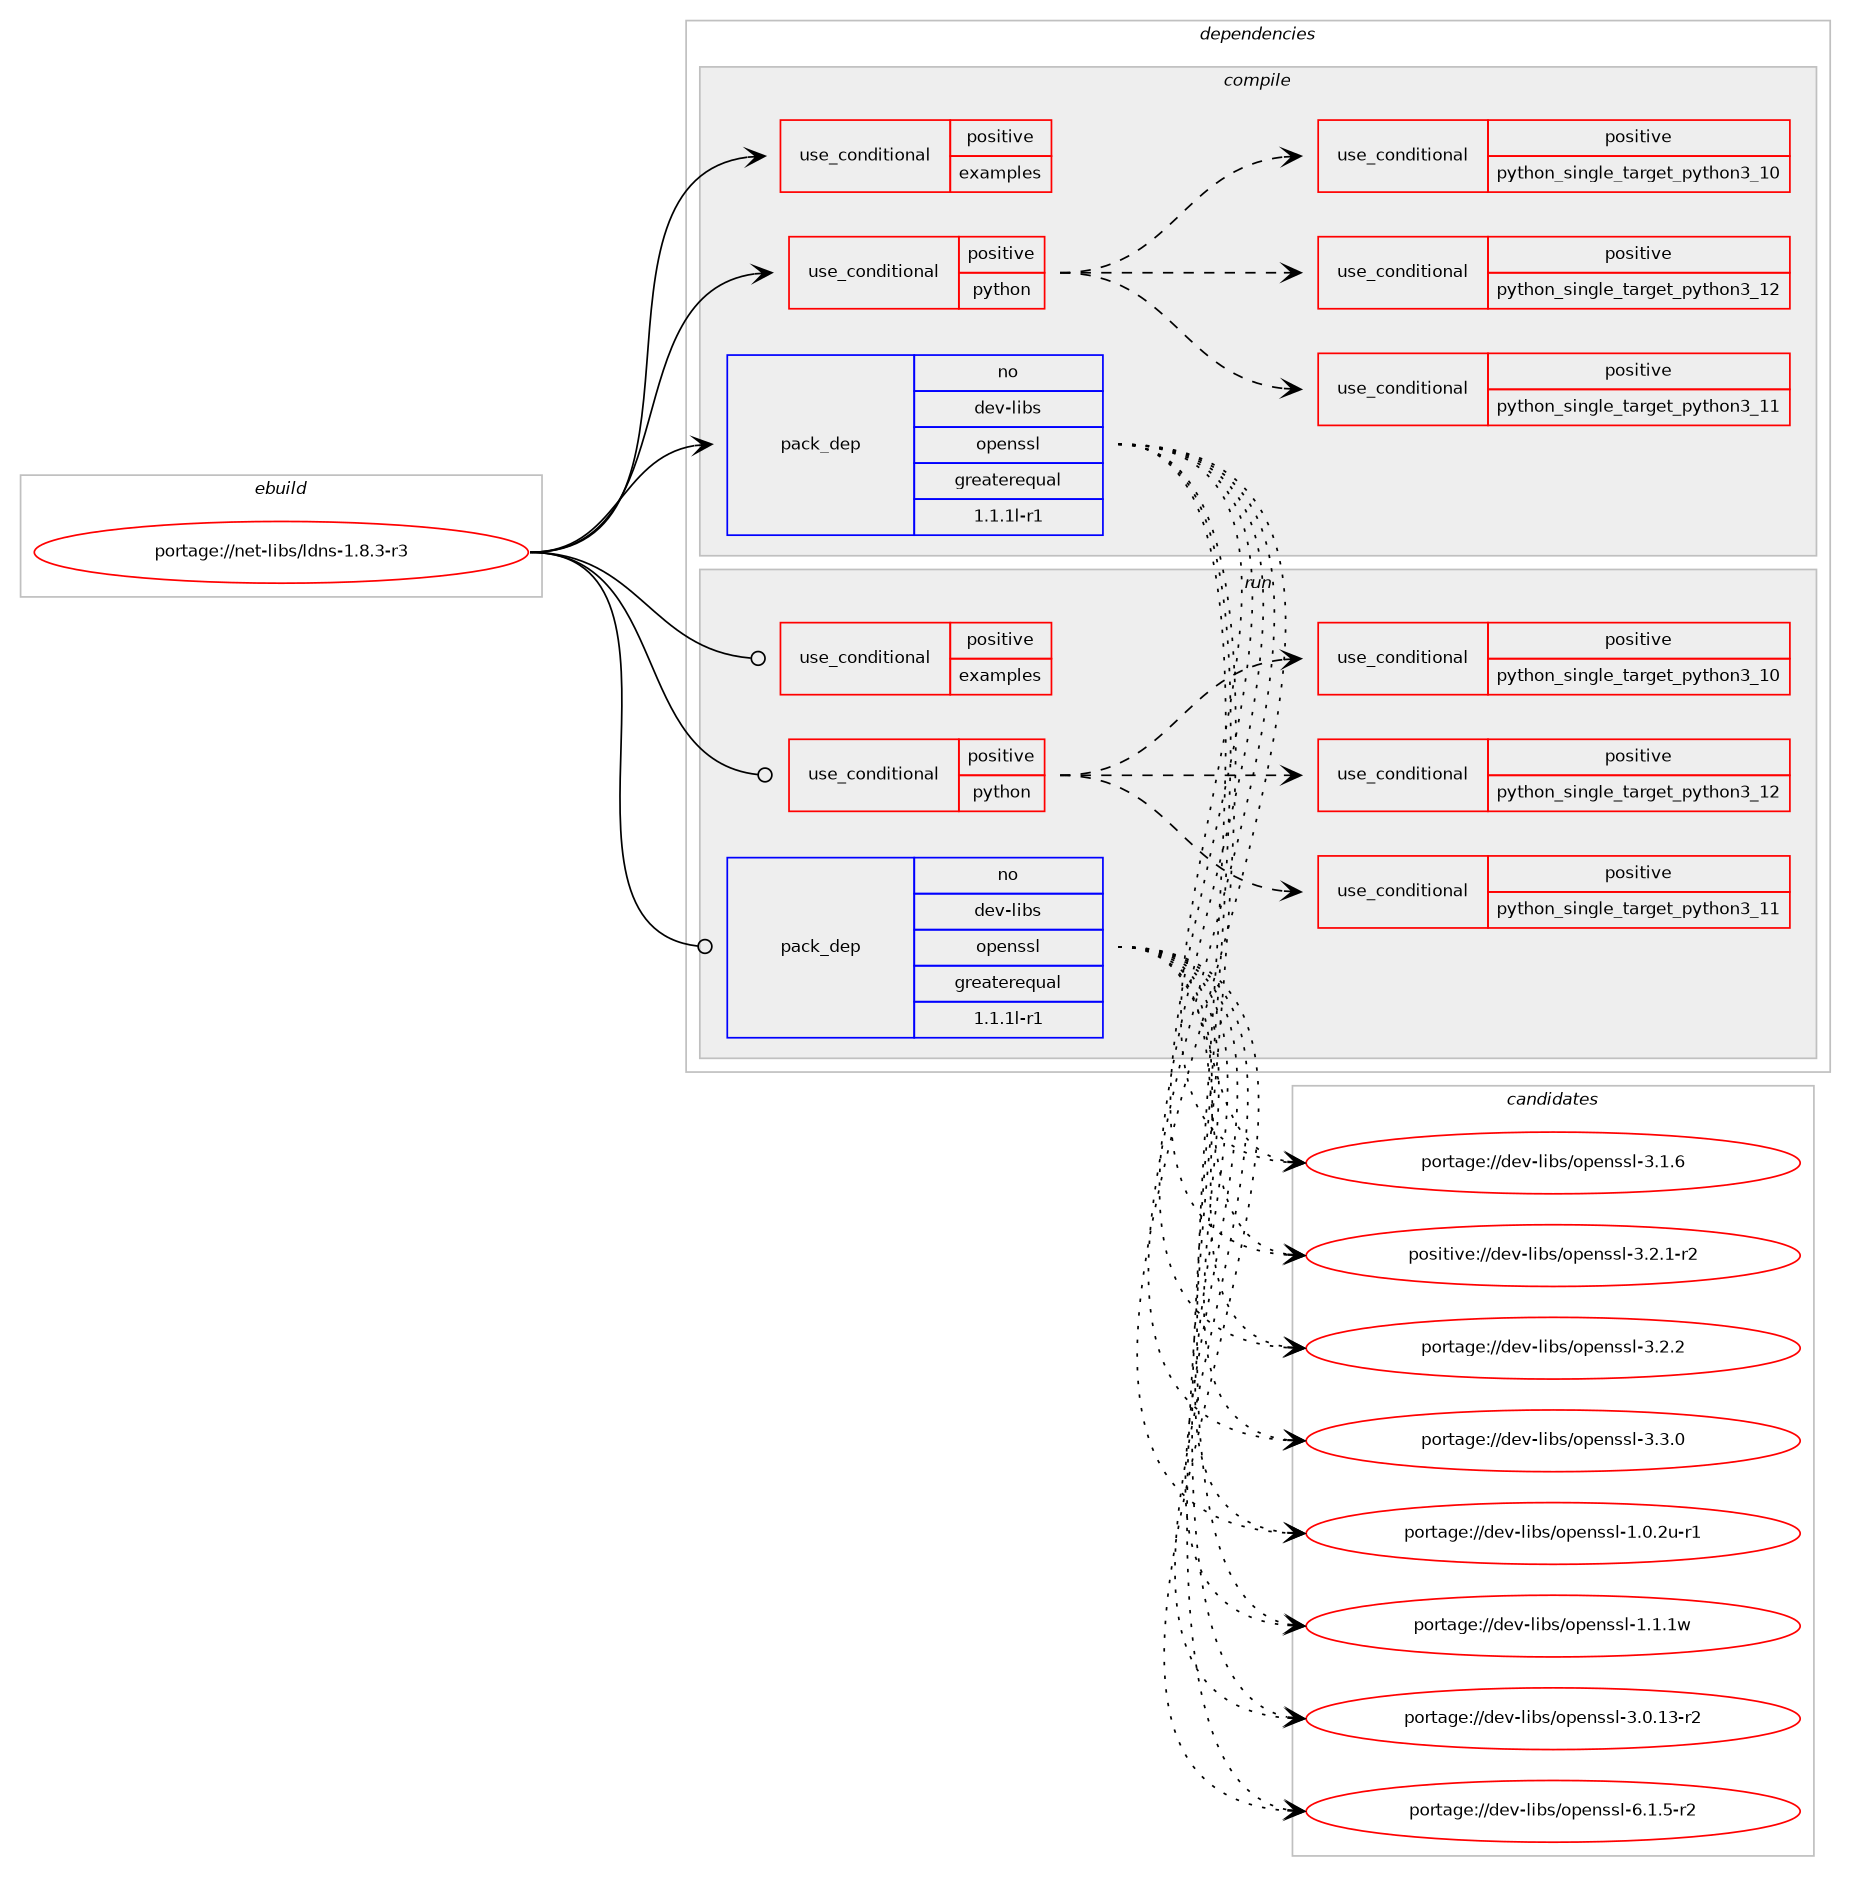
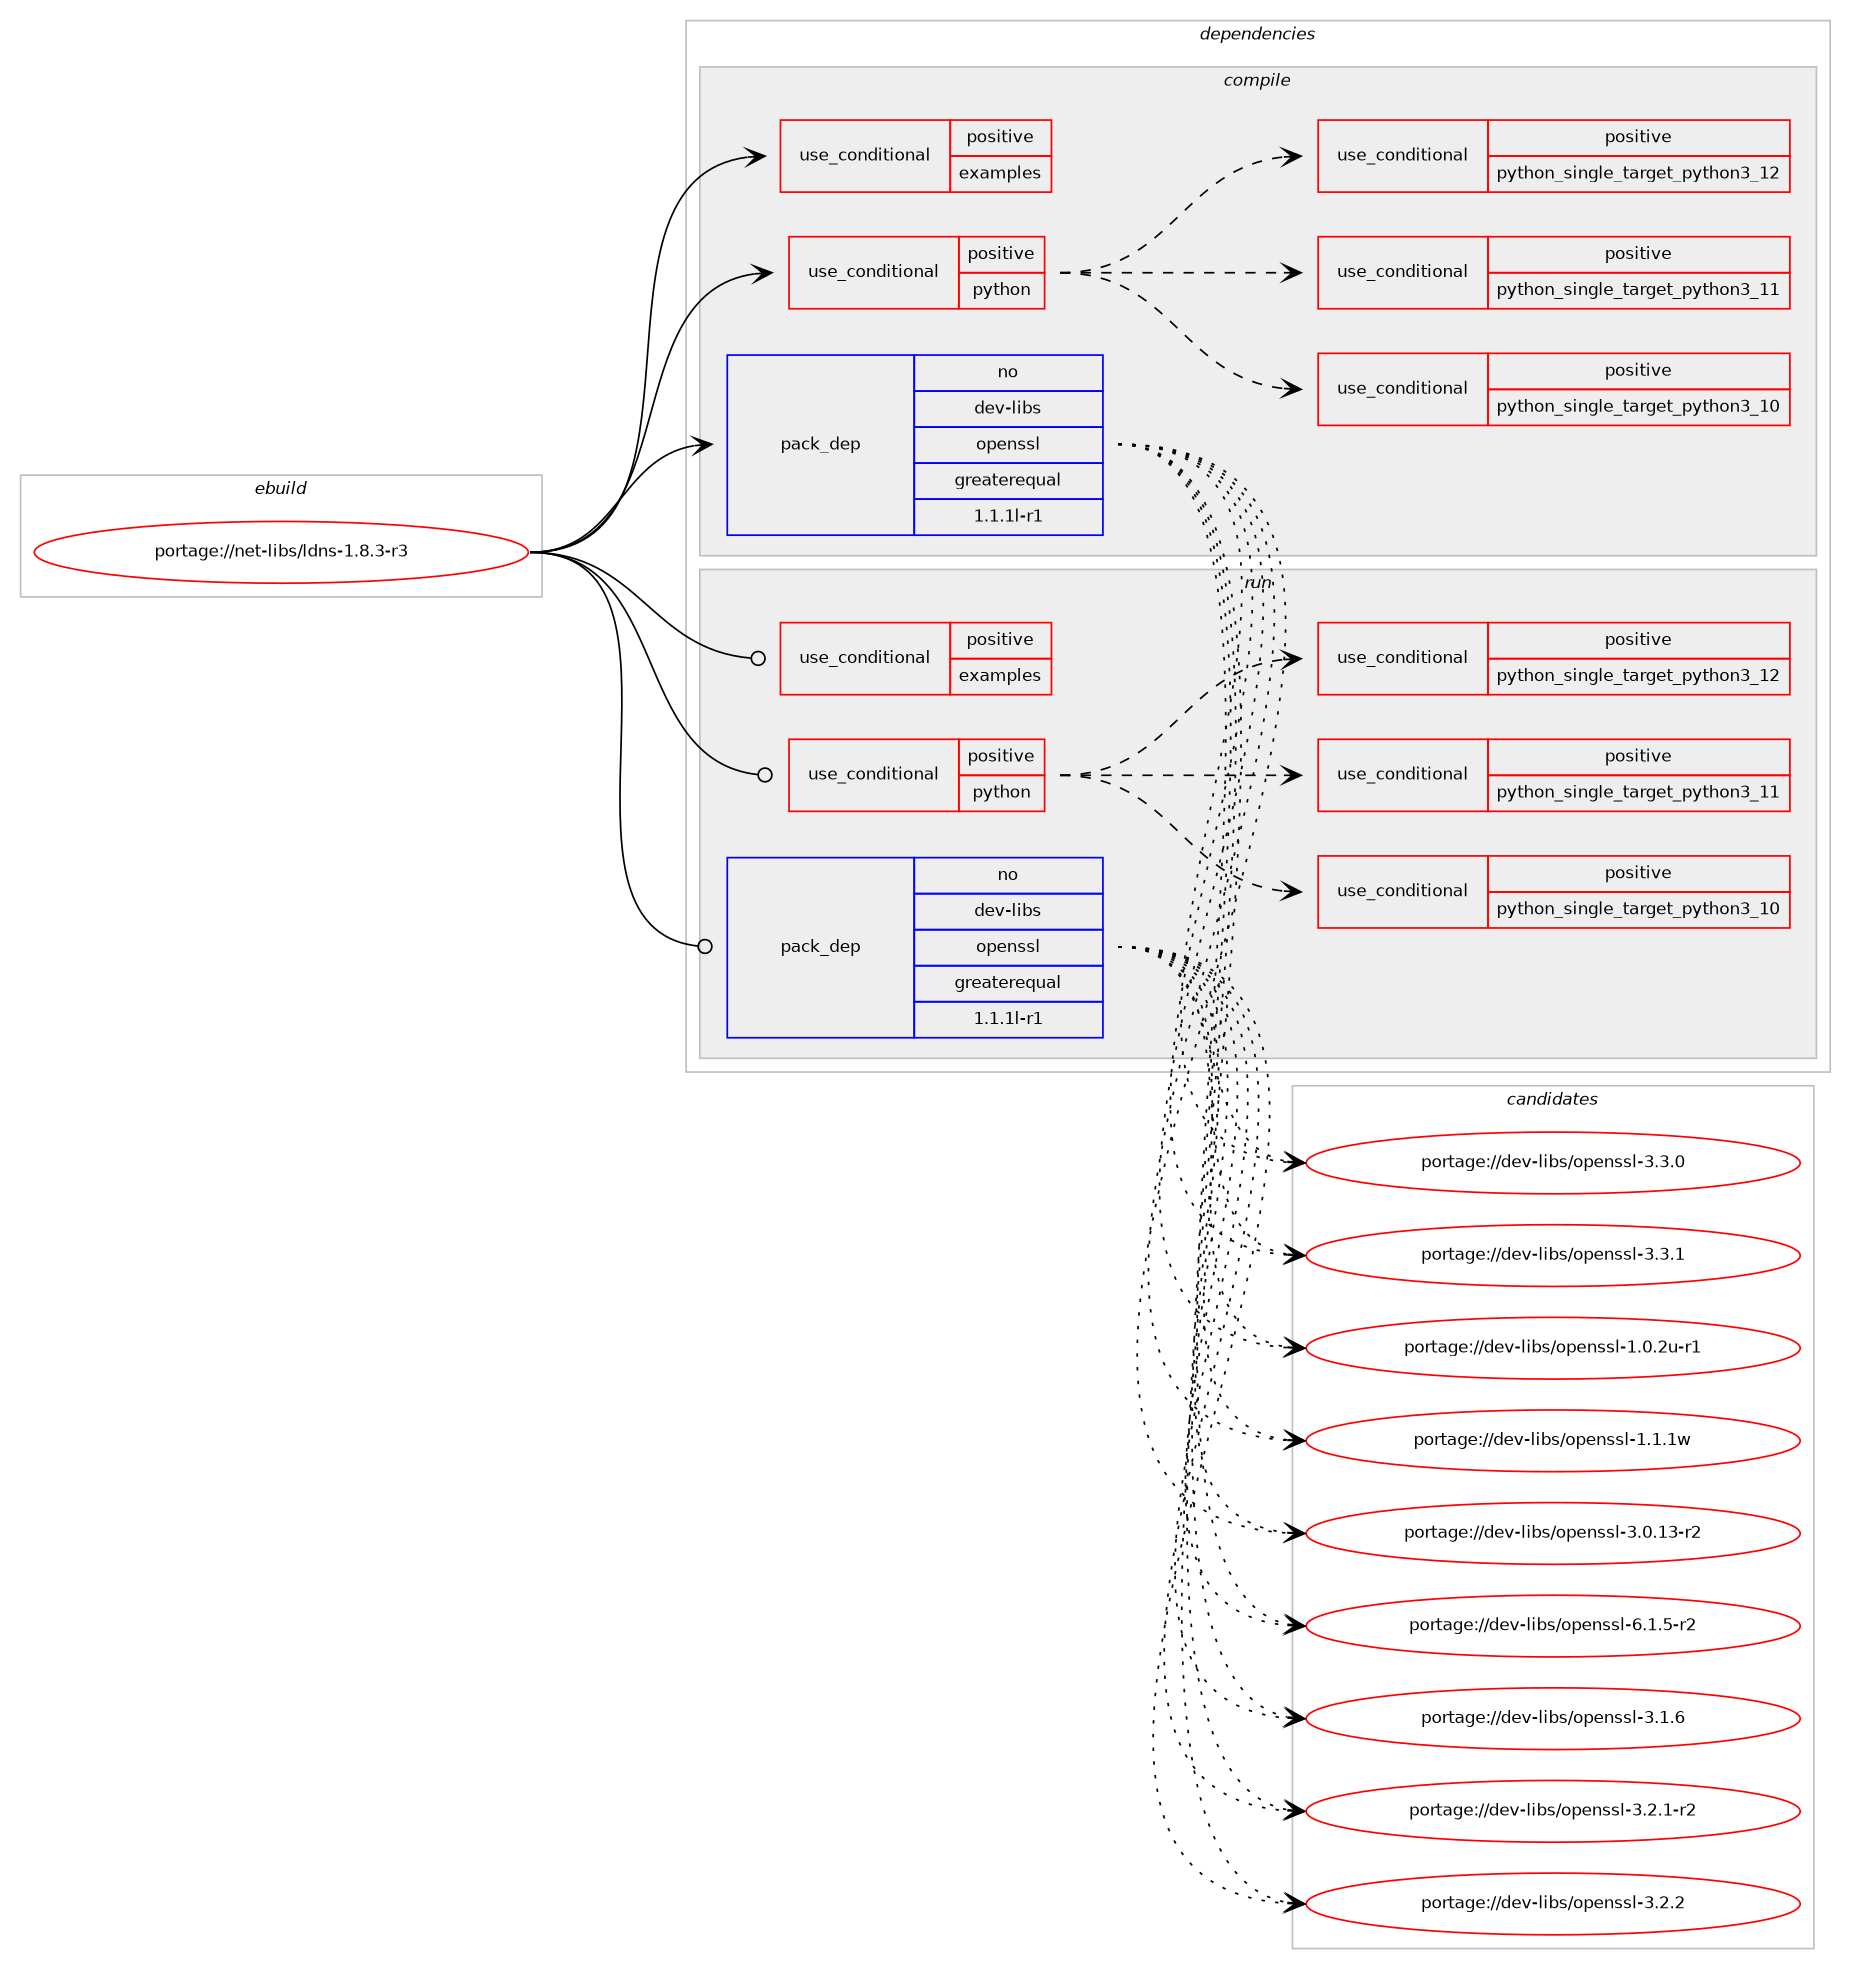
(1553, 1256) -> (1553, 1811)
none -> (1553, 1256)
